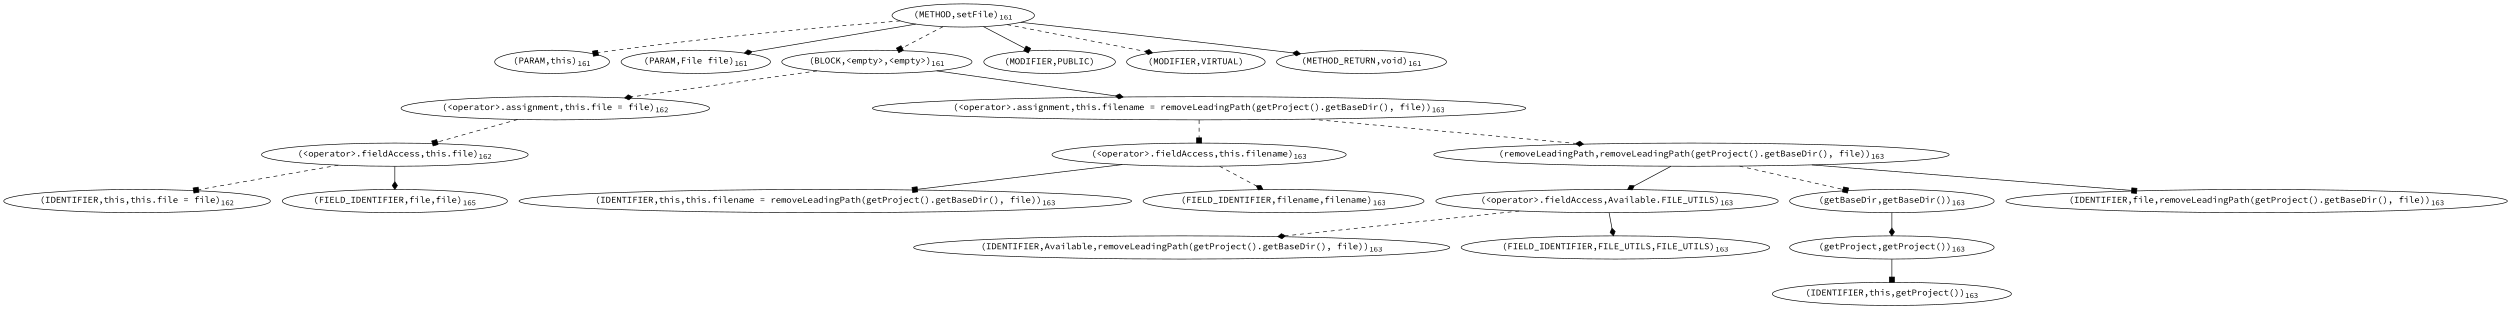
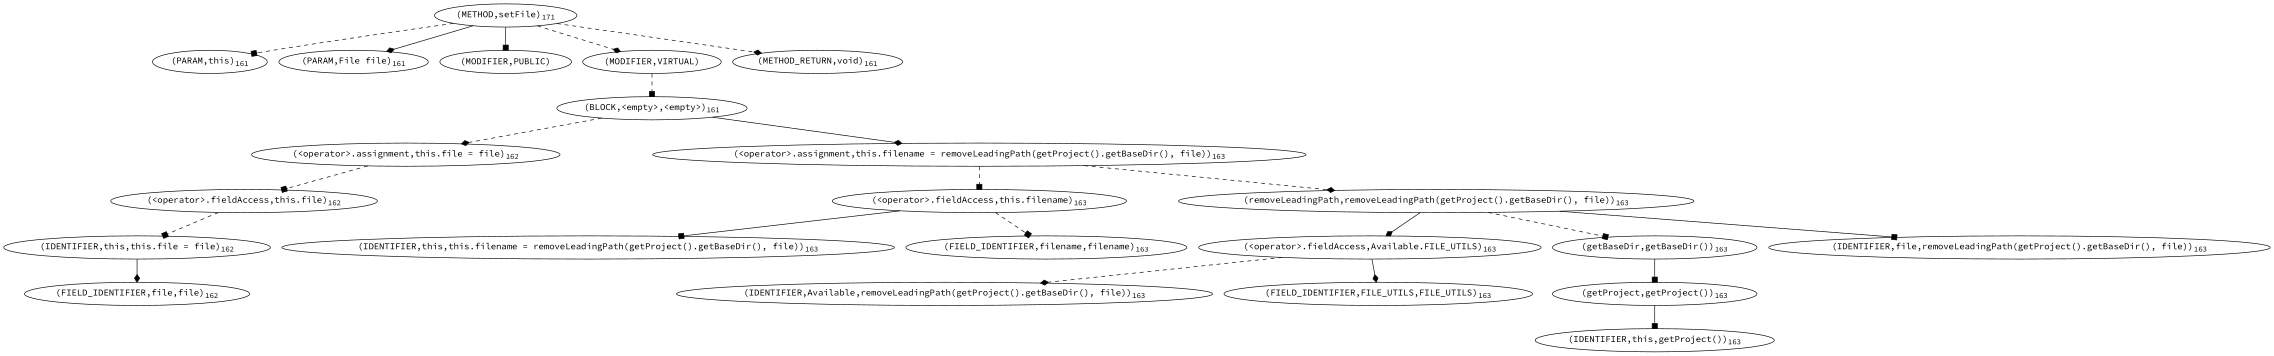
(1006, 14) -> (549, 14)
(923, 37) -> (652, 82)
(1157, 37) -> (655, 38)
(395, 174) -> (137, 267)
(1238, 176) -> (1010, 222)
(470, 200) -> (212, 293)
(1892, 220) -> (1655, 268)
